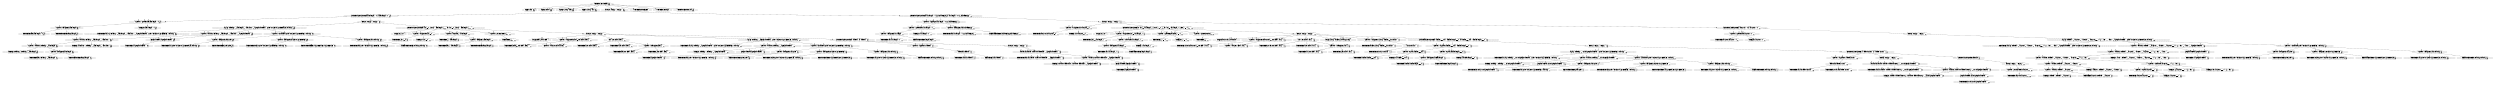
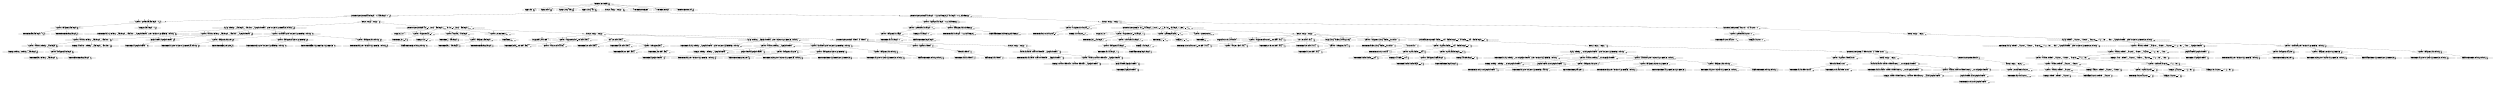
(1344, 52) -> none
